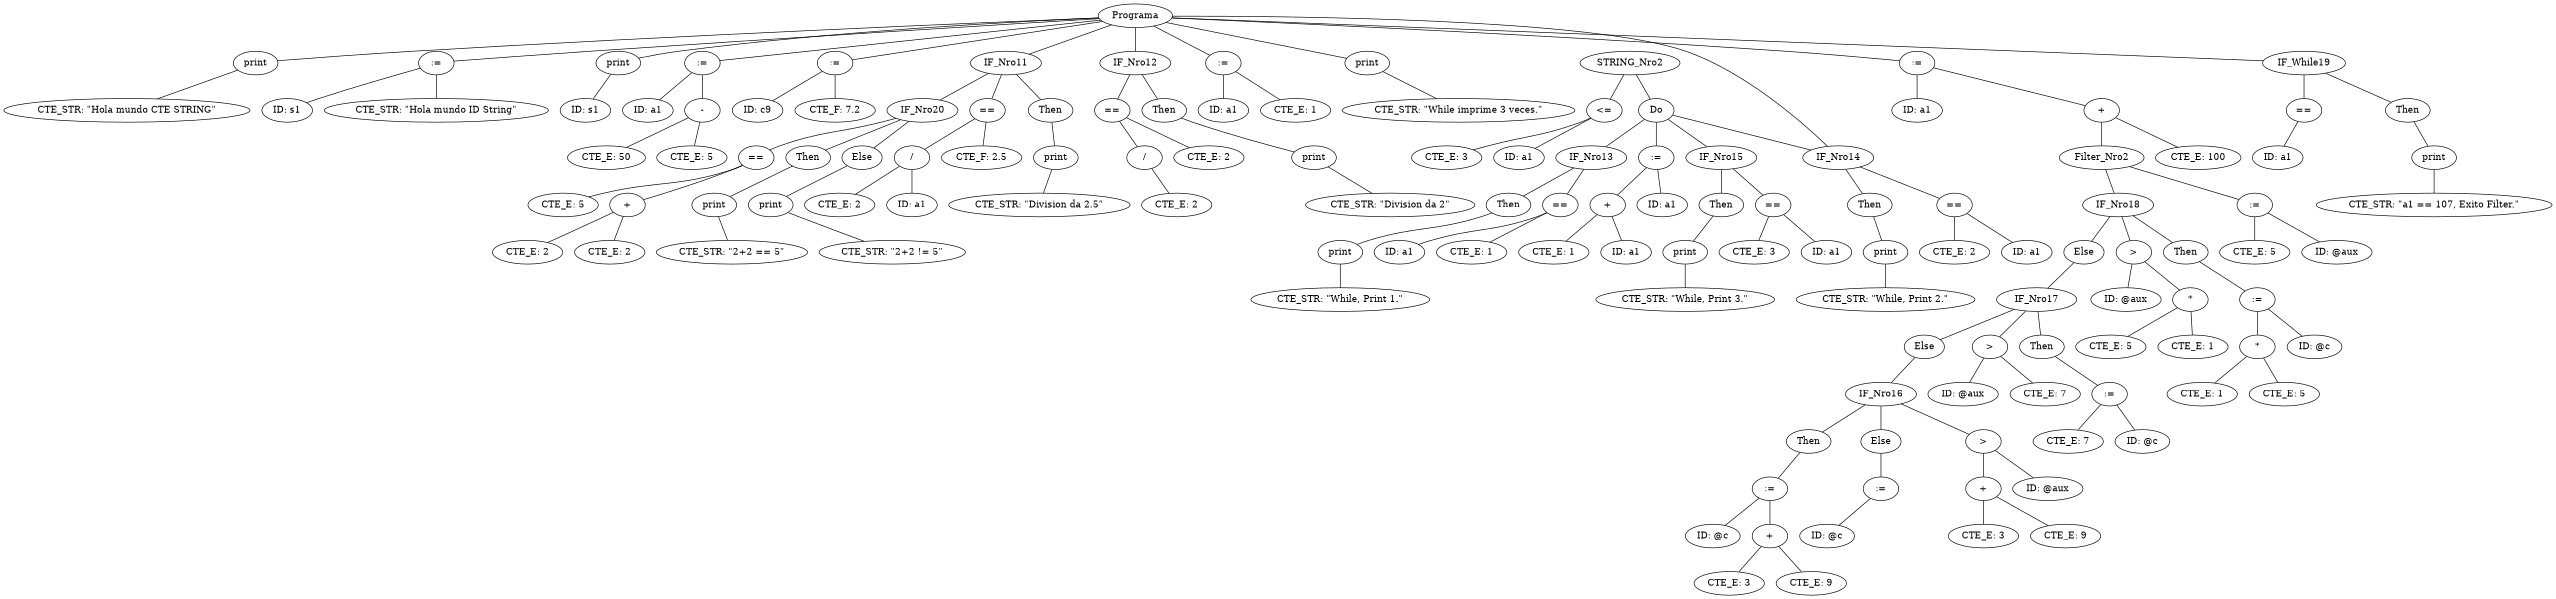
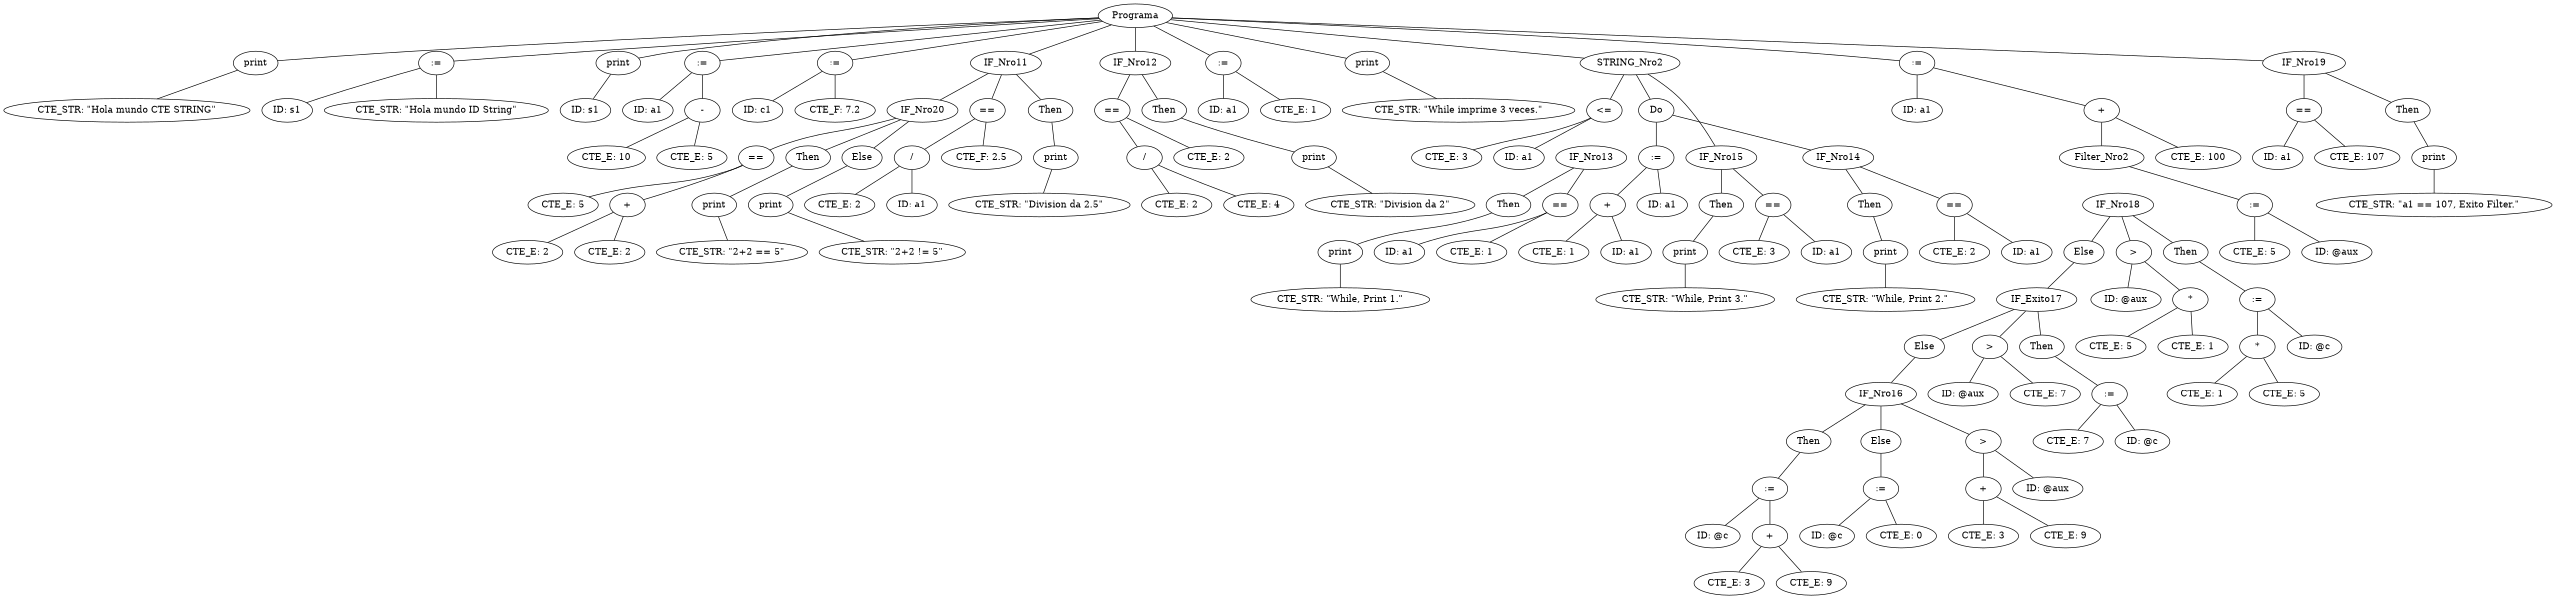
(1516, 26) -> (1377, 39)
(2304, 63) -> (2304, 63)
(758, 110) -> (758, 110)
(1625, 133) -> none
(1687, 133) -> (1686, 105)
(606, 158) -> (606, 158)
none -> (2357, 158)
(2110, 181) -> none
none -> (1259, 205)
(2037, 300) -> (2037, 300)
none -> (1901, 536)
